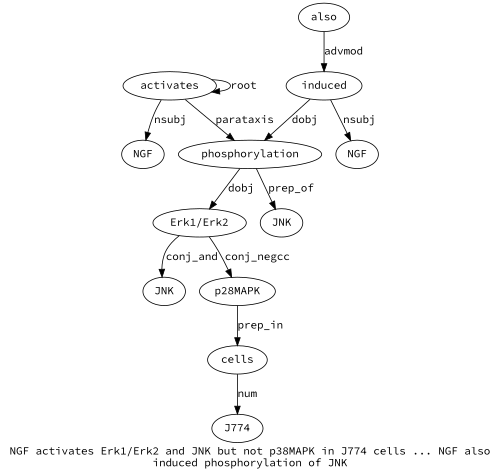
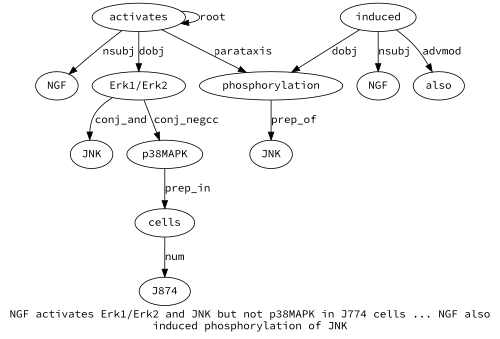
(324, 48) -> (414, 45)
(227, 186) -> (139, 48)
(237, 291) -> (165, 154)
(237, 428) -> (165, 291)
